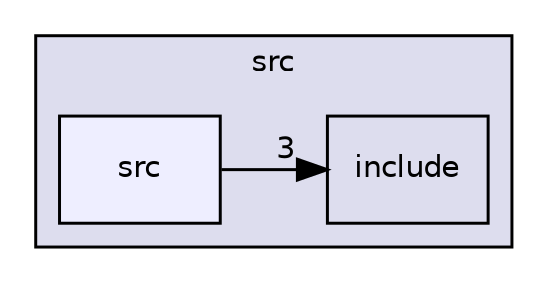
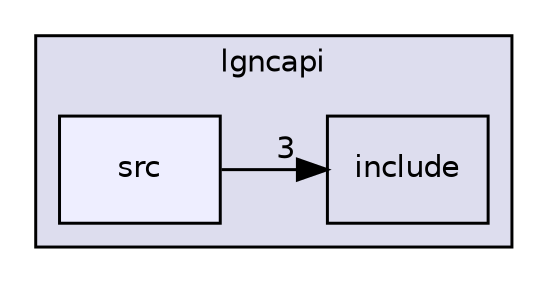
(274, 64) -> (274, 64)
